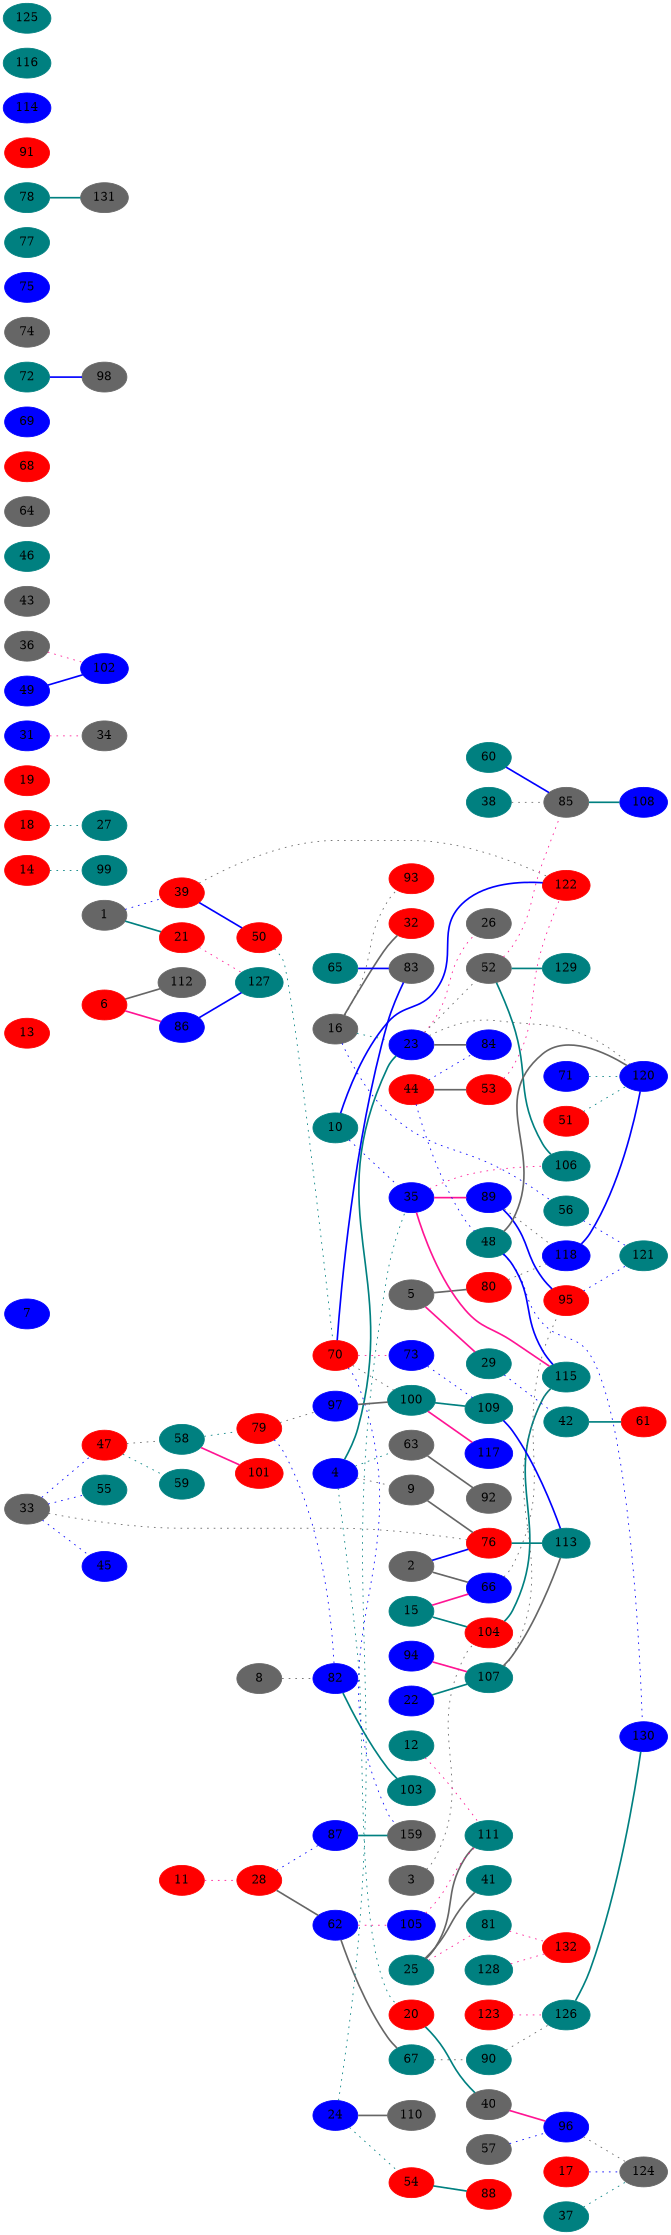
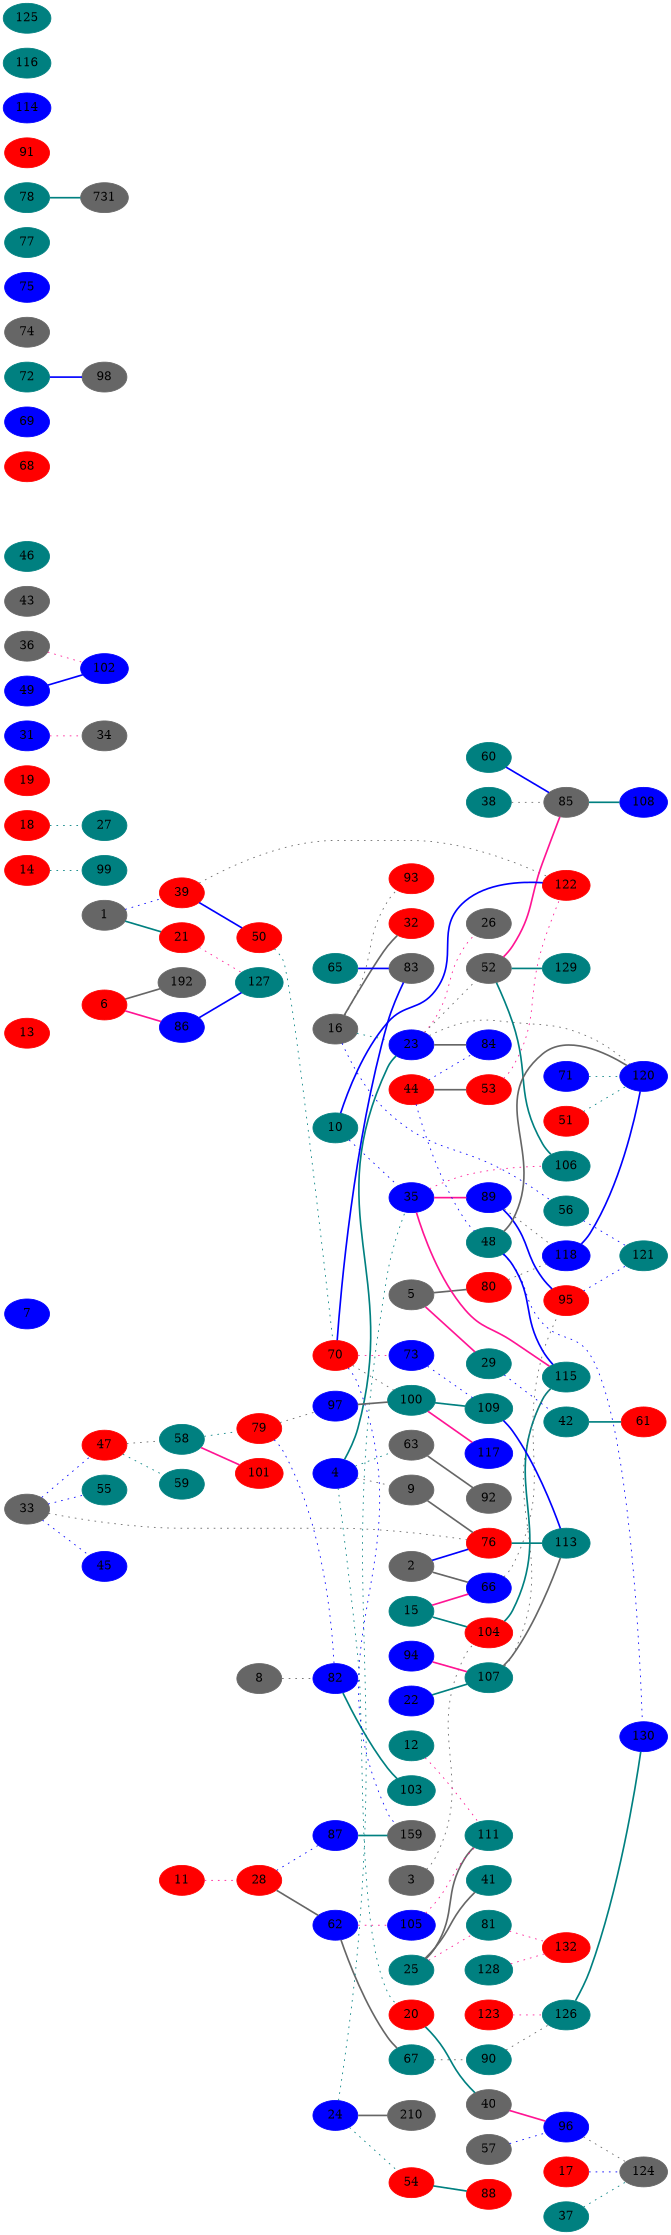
(104, 198) -> (104, 198)
(27, 512) -> none
(535, 889) -> (535, 889)
(182, 983) -> (182, 983)
(411, 2115) -> (411, 2115)
